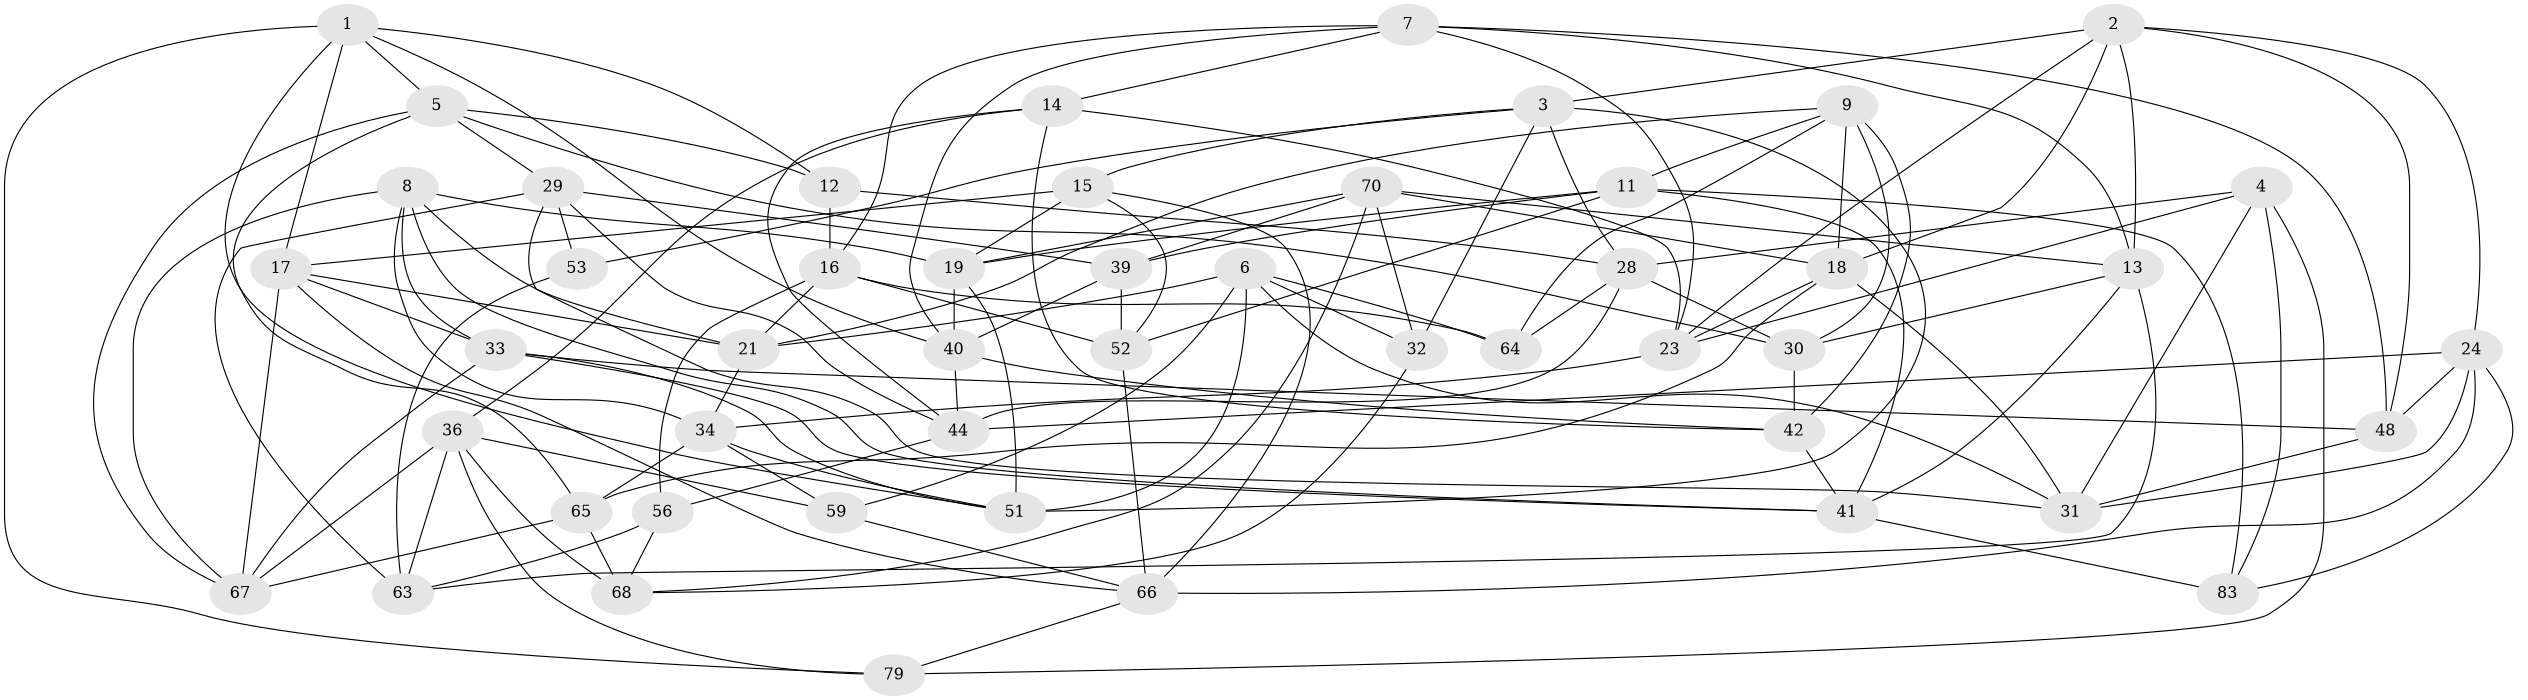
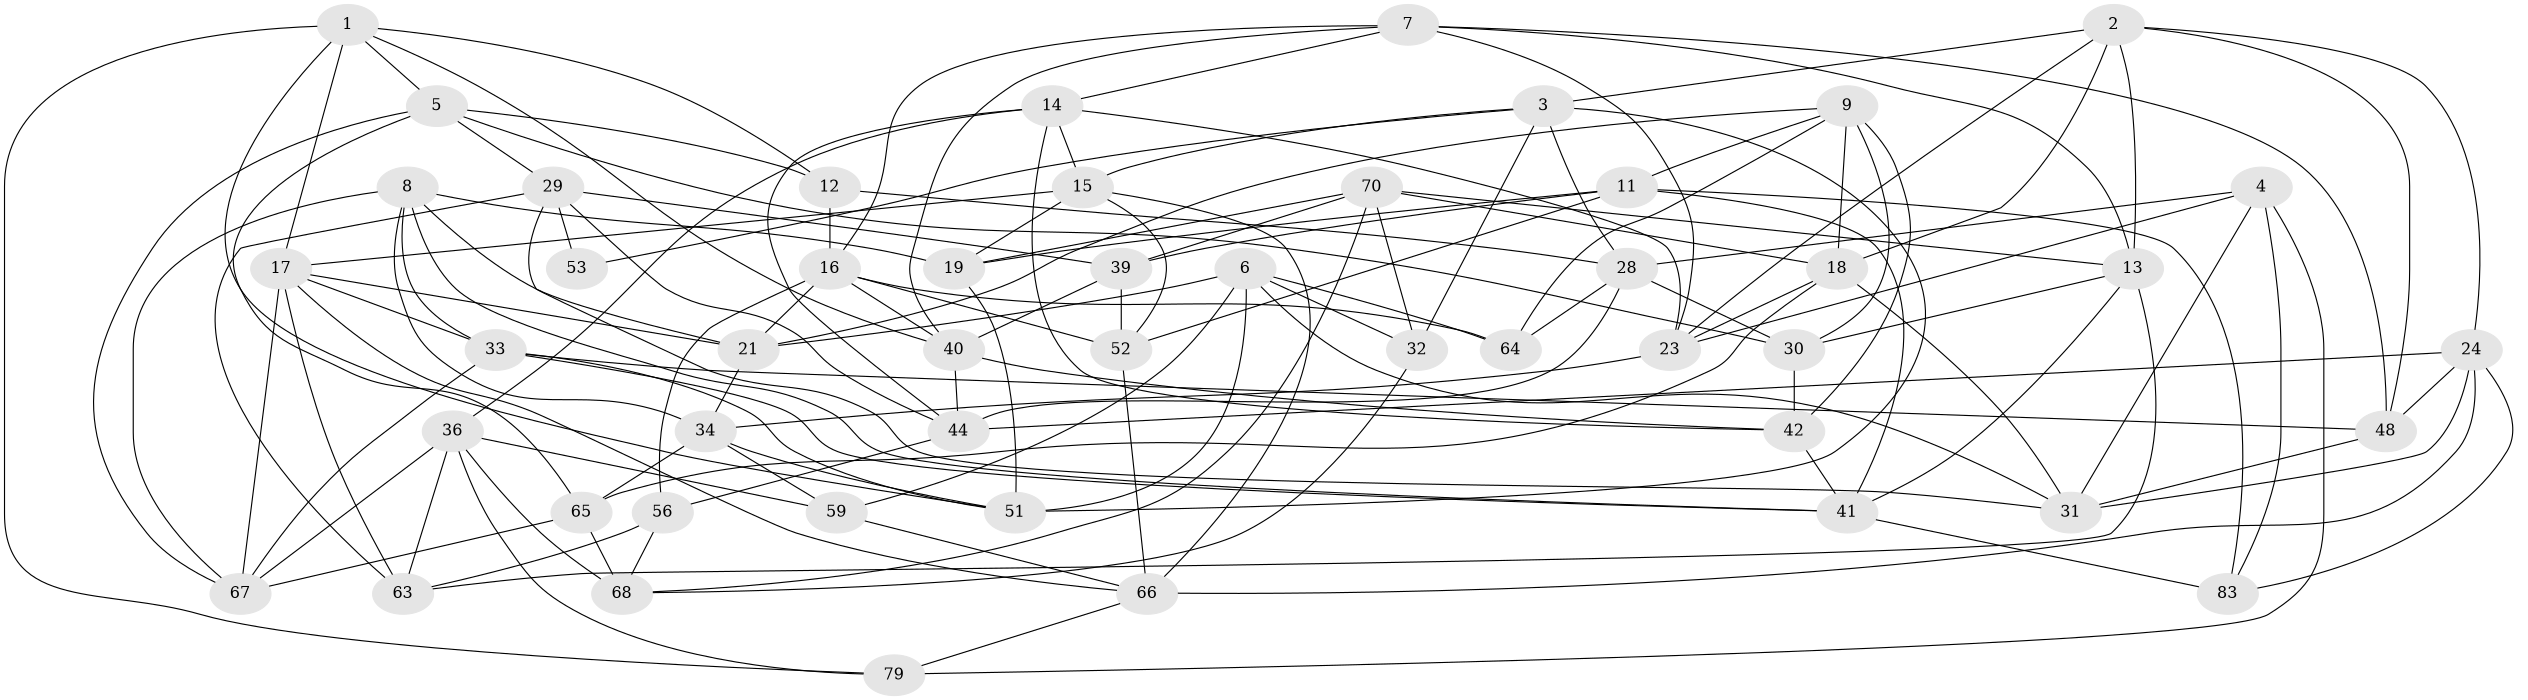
none -> (1068, 147)
(954, 312) -> (892, 309)
(413, 401) -> (326, 437)
